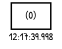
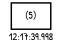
(31, 16) -> (31, 16)
